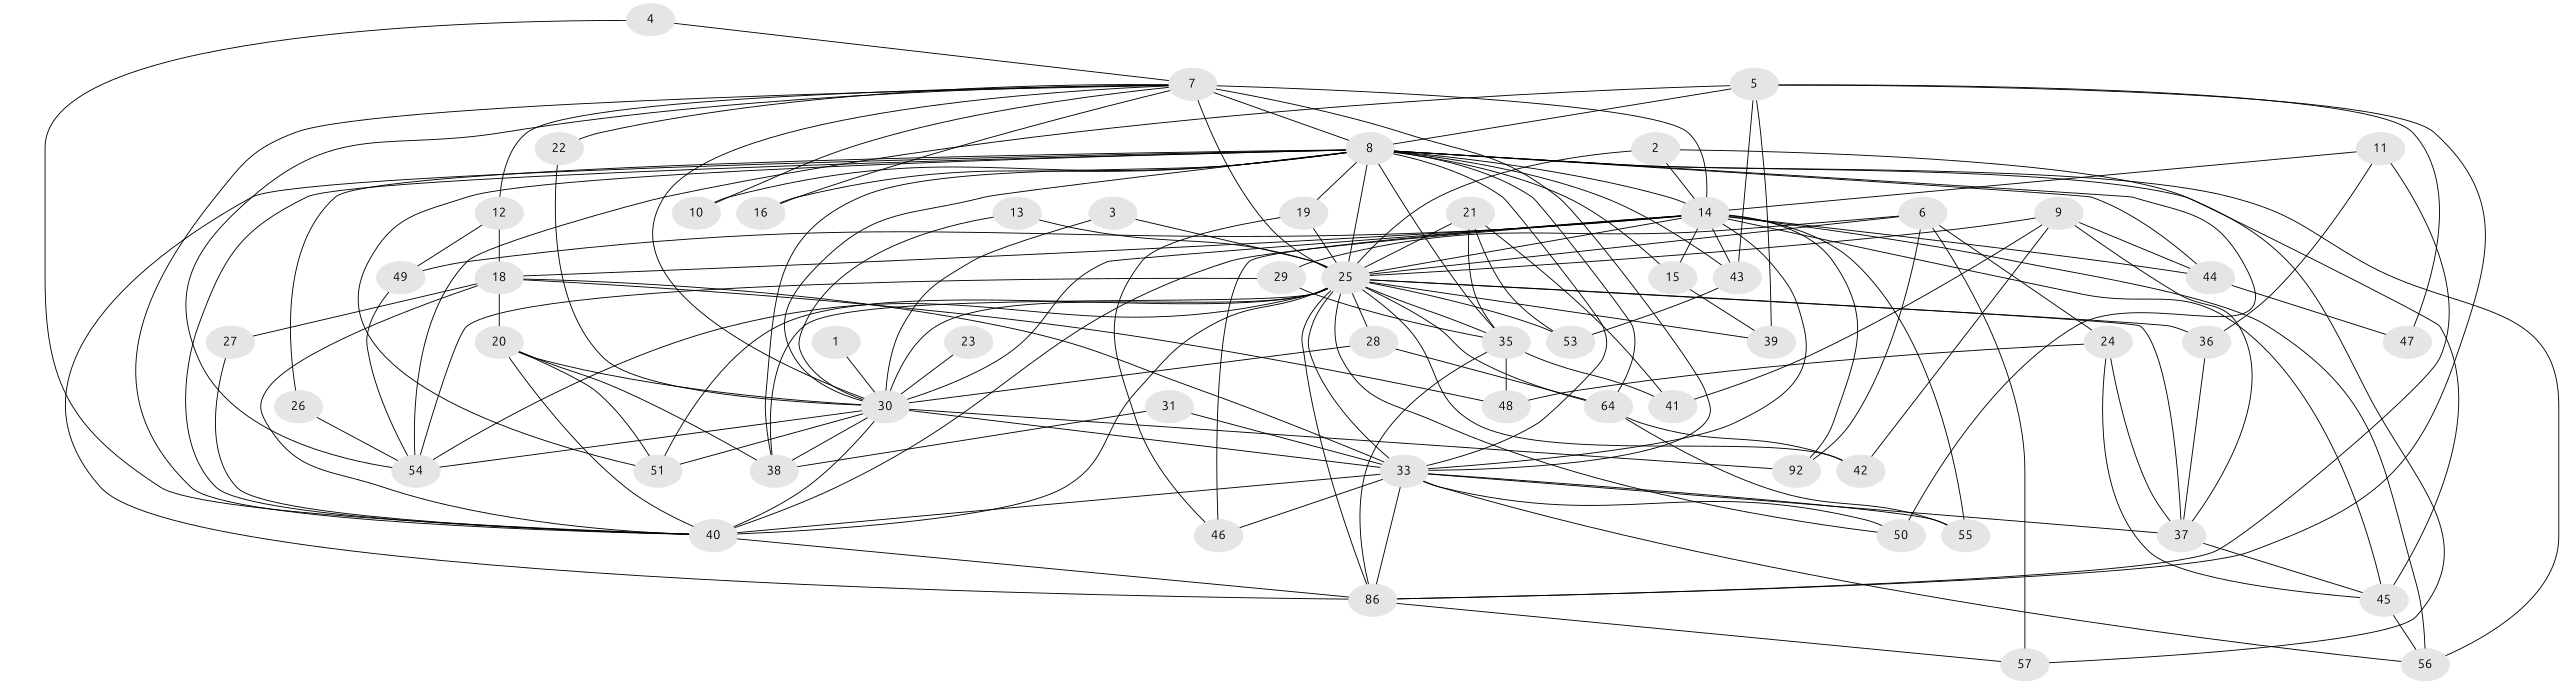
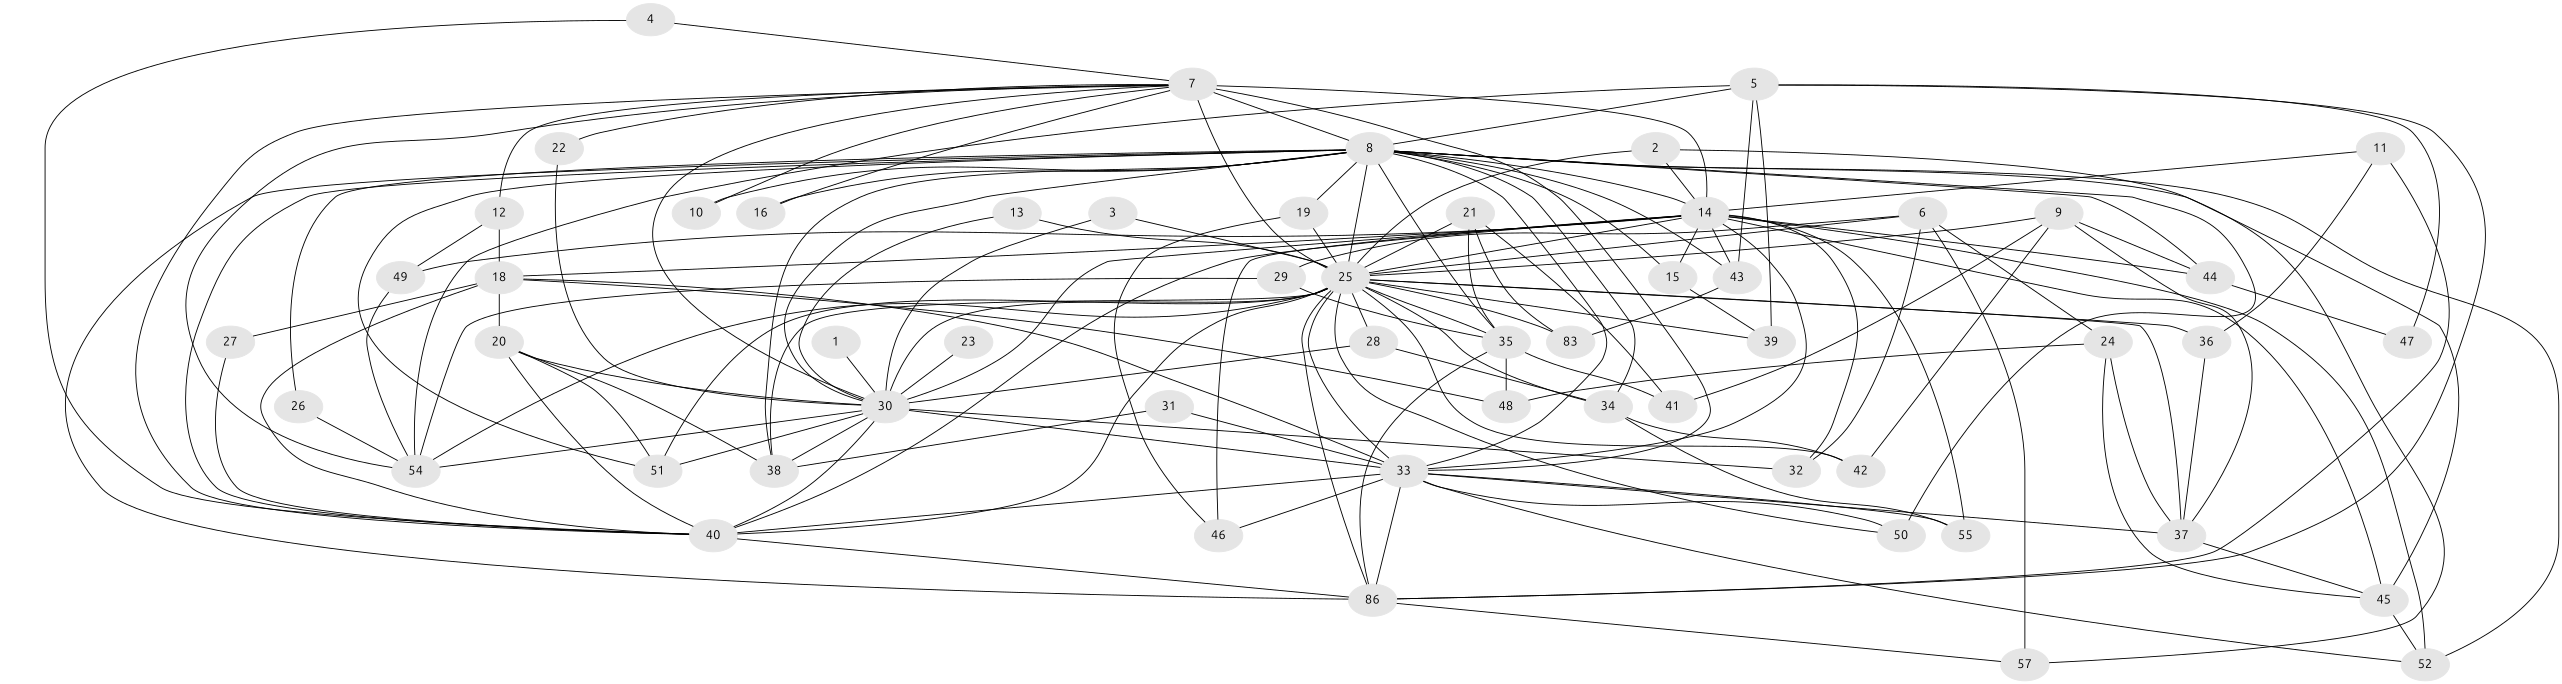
(1571, 342) -> (1571, 342)
(1608, 407) -> (1608, 407)
(1796, 471) -> (1796, 471)
(2425, 665) -> (2425, 665)
